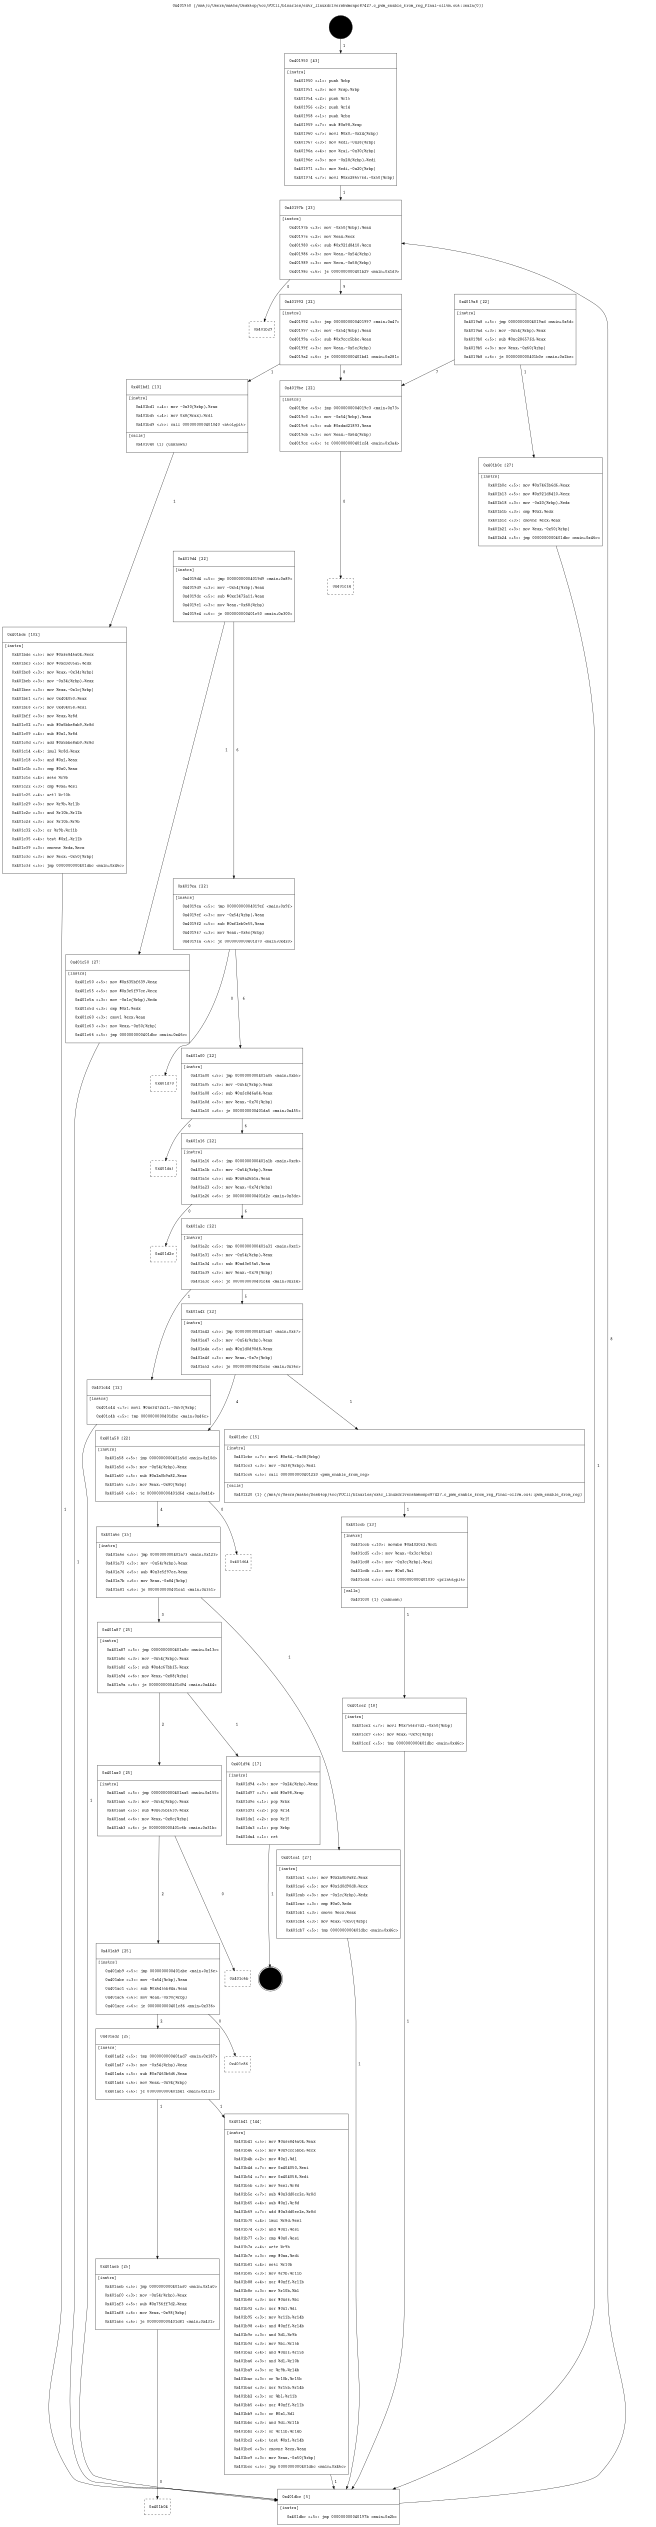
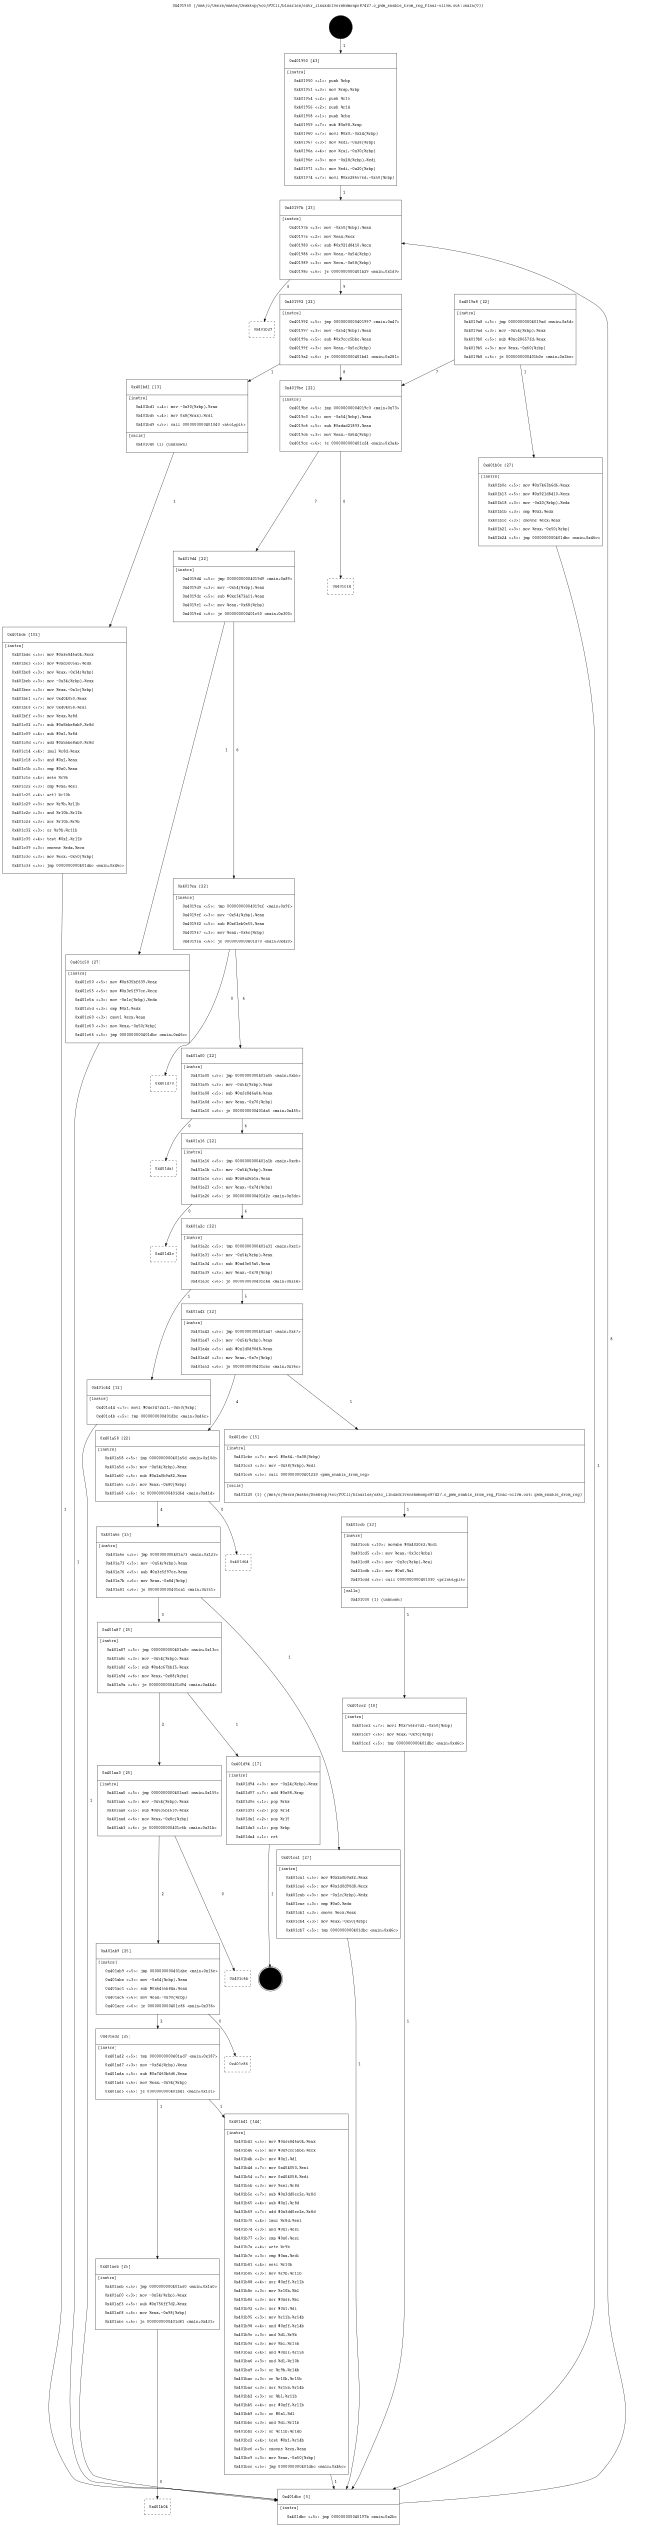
none -> (288, 500)
